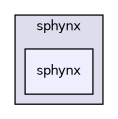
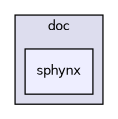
(59, 27) -> (59, 27)
